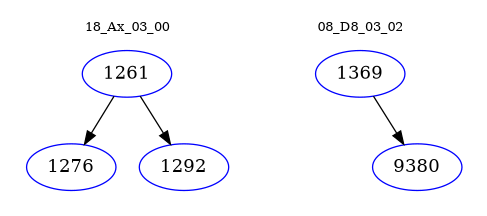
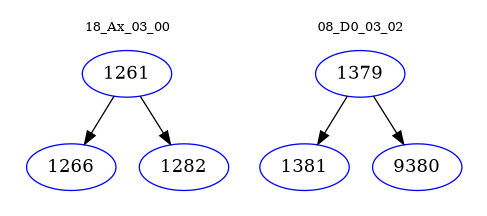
(361, 28) -> (361, 28)
(360, 74) -> (360, 74)
(71, 167) -> (71, 167)
(184, 167) -> (184, 167)
none -> (305, 167)
